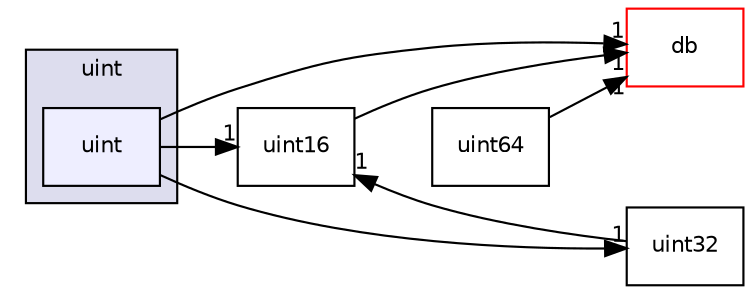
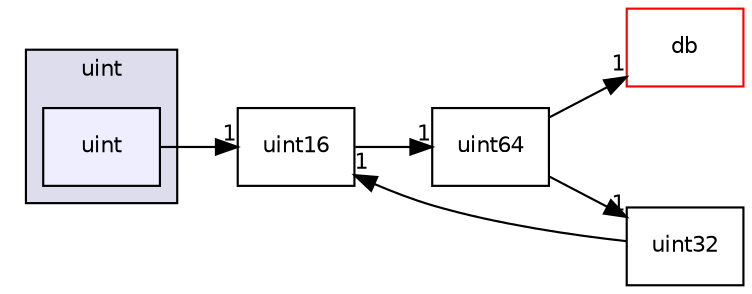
(377, 54) -> none
(477, 77) -> (383, 147)
(378, 235) -> (578, 192)
